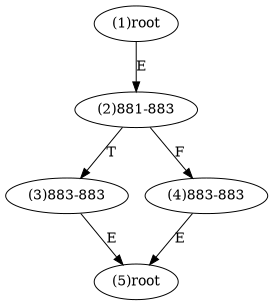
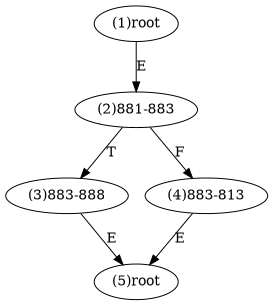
(67, 196) -> (67, 196)
(206, 196) -> (206, 196)
